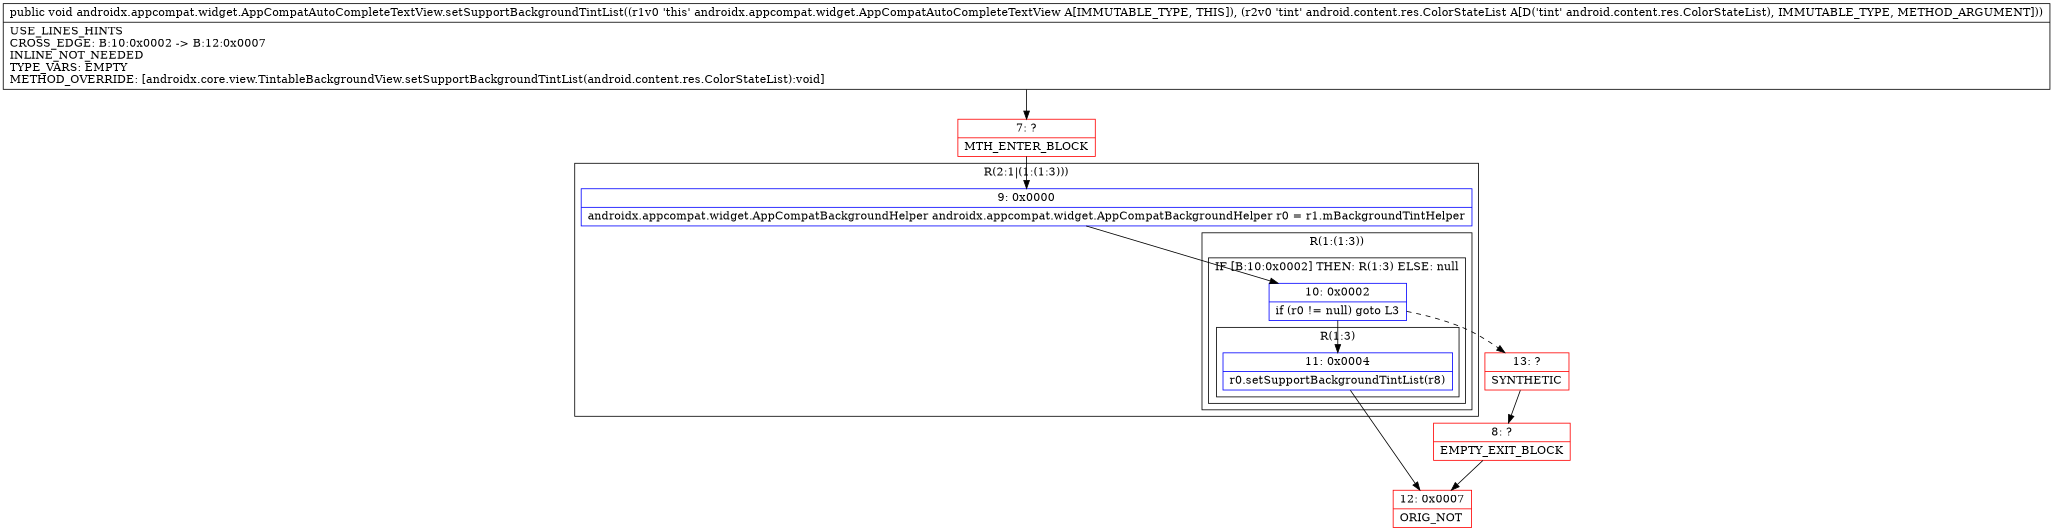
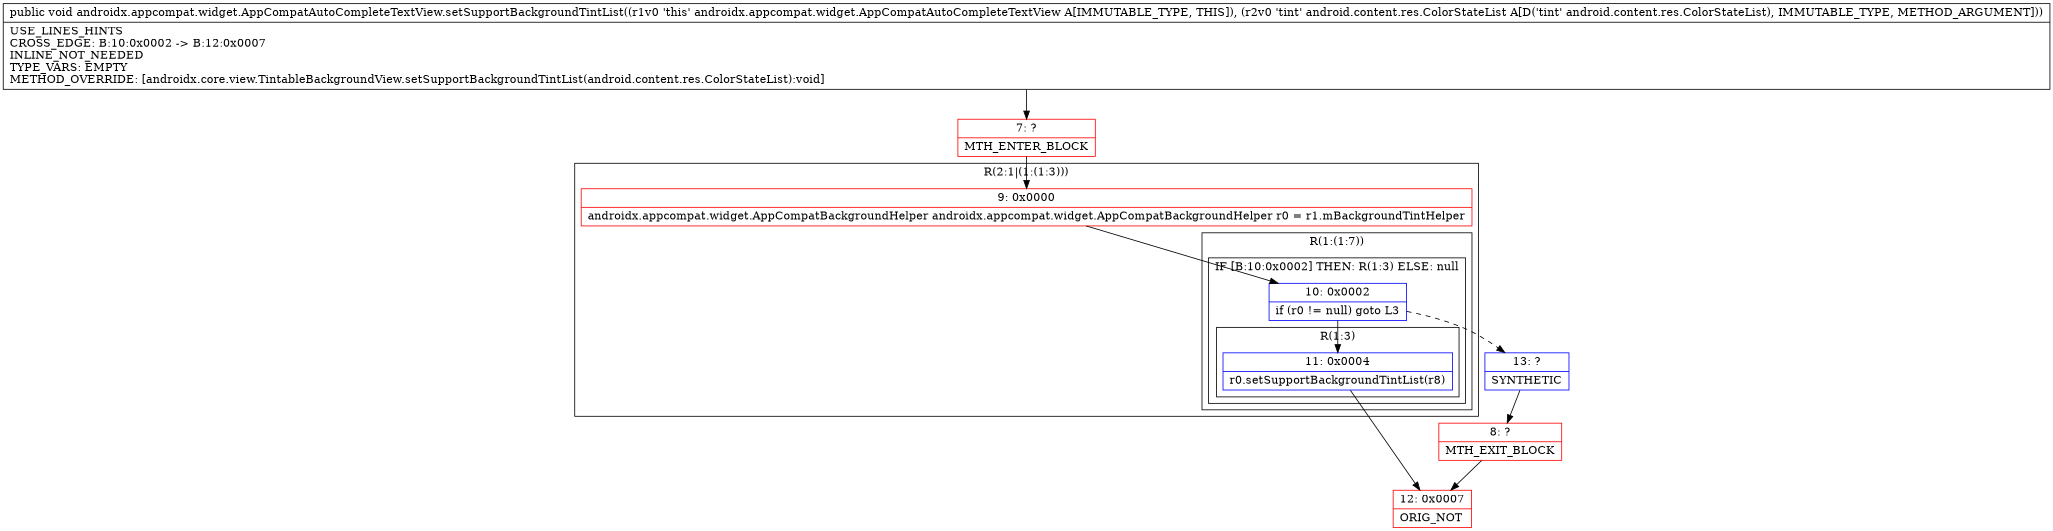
(1027, 207) -> (1027, 207)
(1337, 242) -> (1337, 242)
(1527, 371) -> (1527, 371)
(1502, 451) -> (1500, 451)
